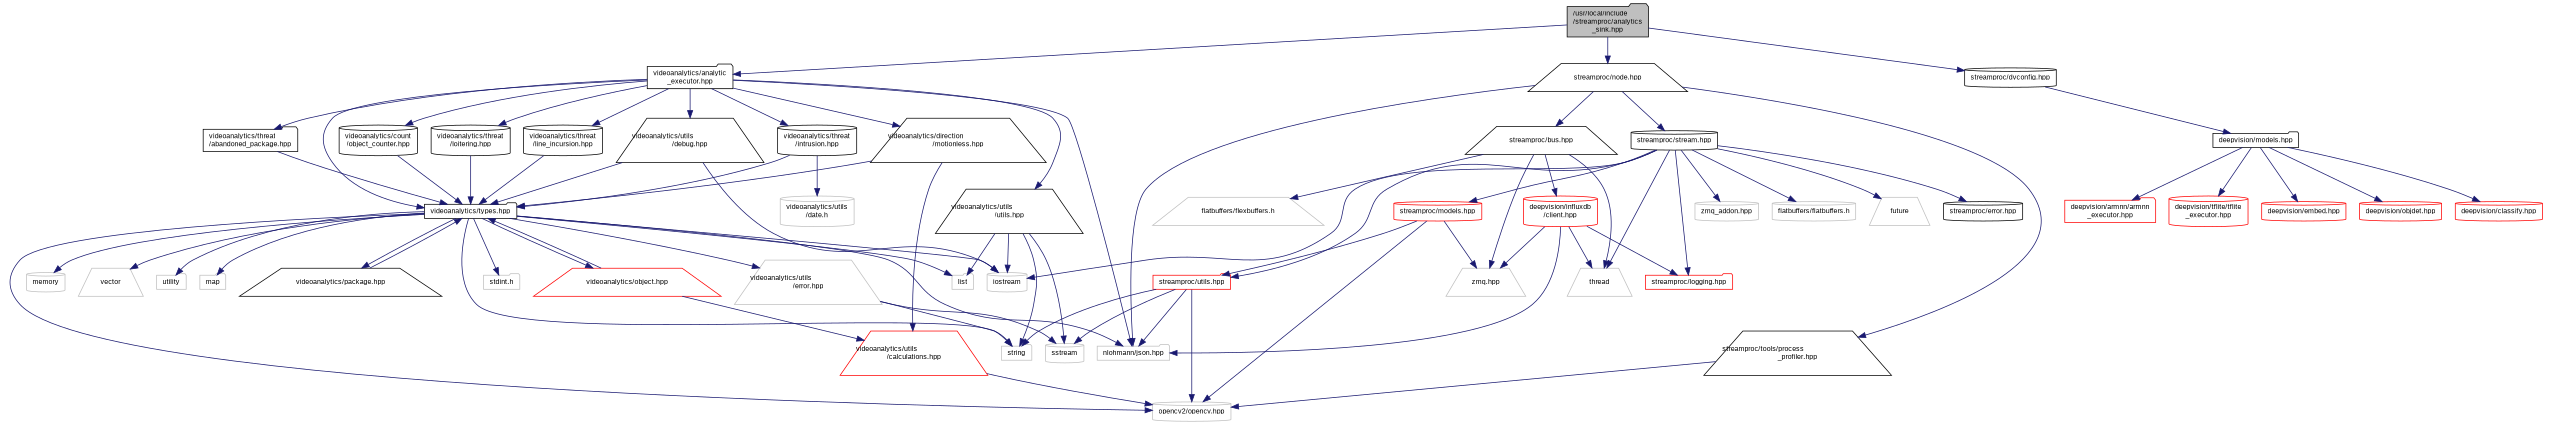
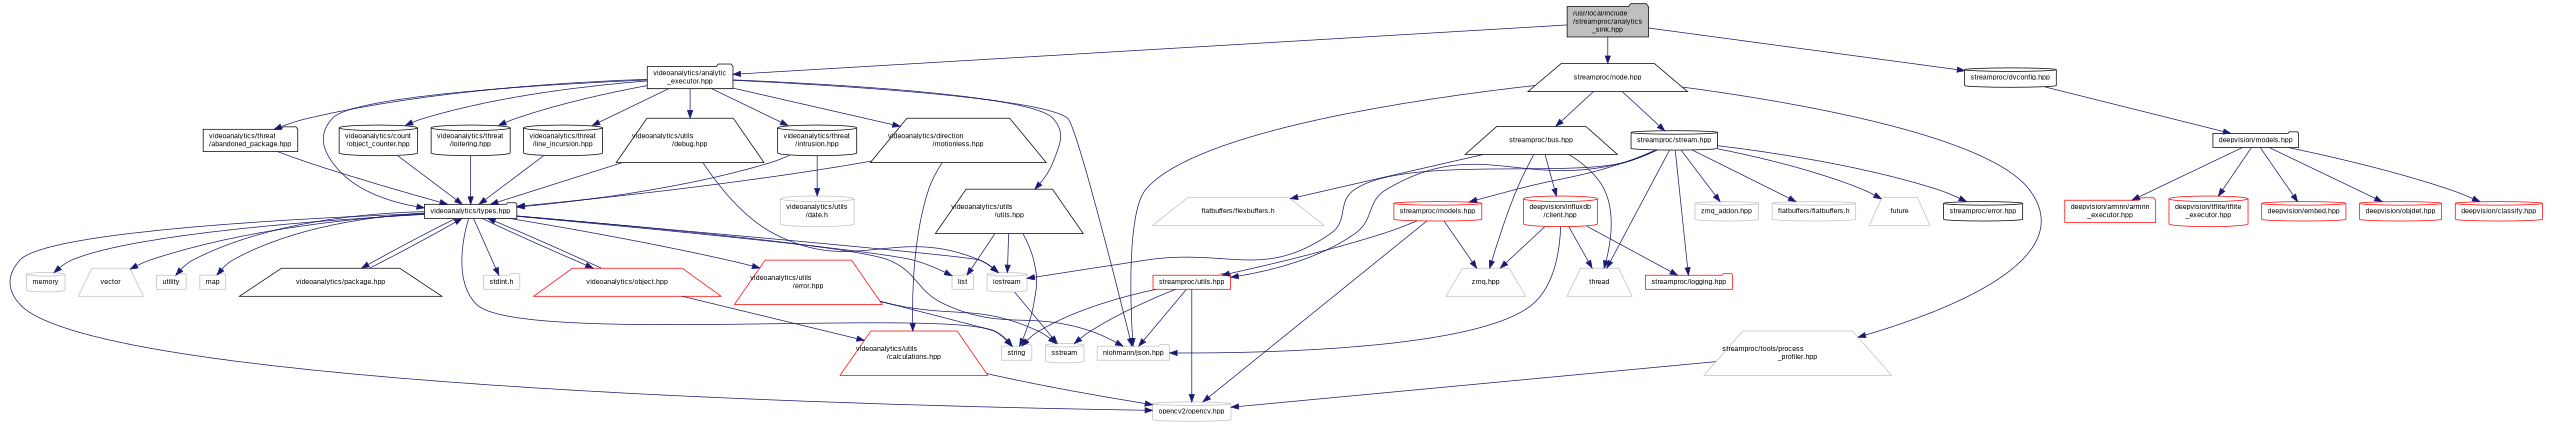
(808, 282) -> (808, 282)
(1054, 282) -> (1028, 308)
(1798, 353) -> (1798, 353)
